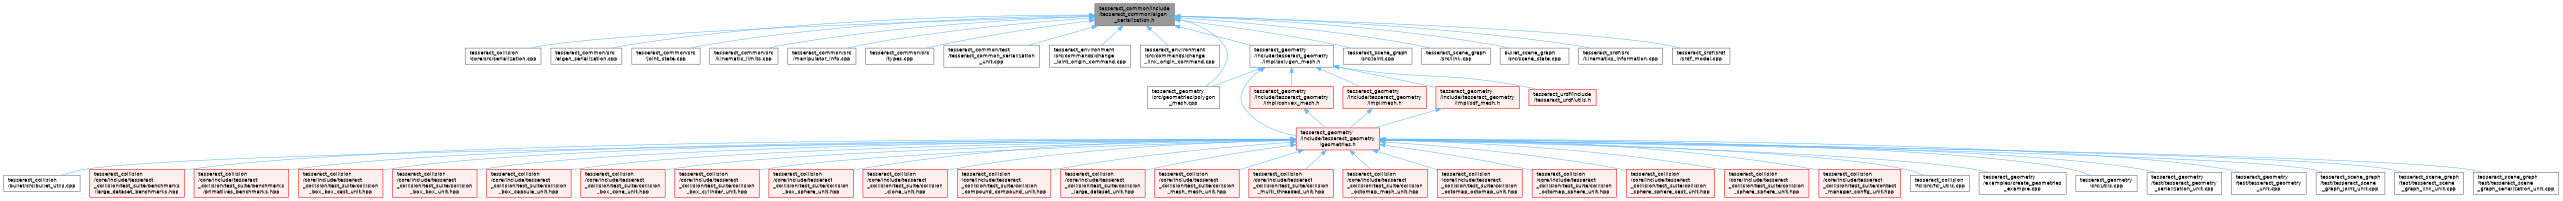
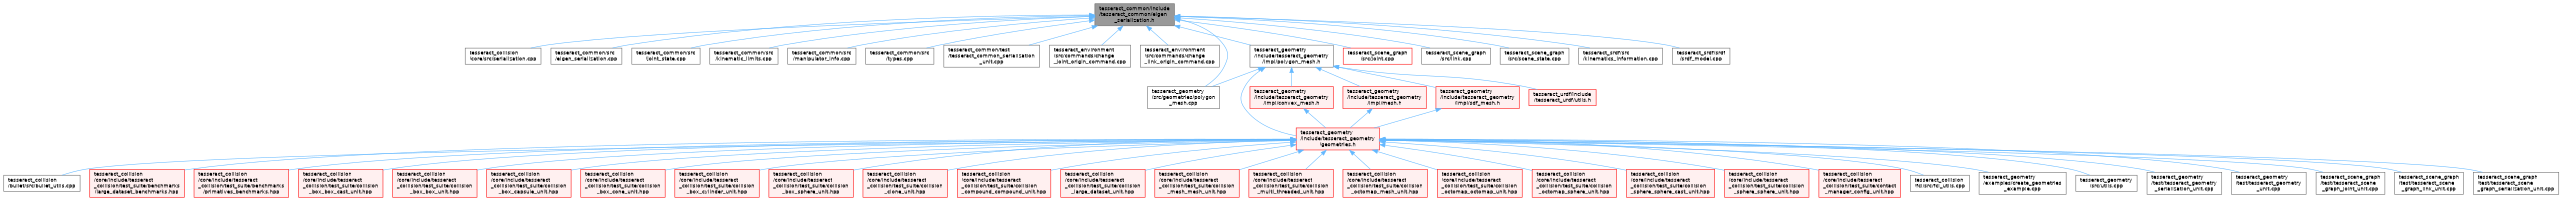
(1378, 56) -> (1378, 56)
(1535, 56) -> (1535, 56)
